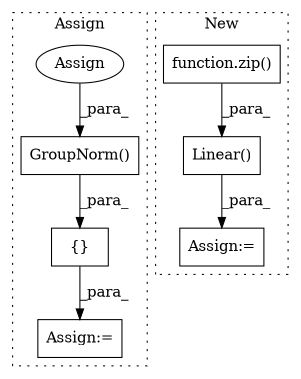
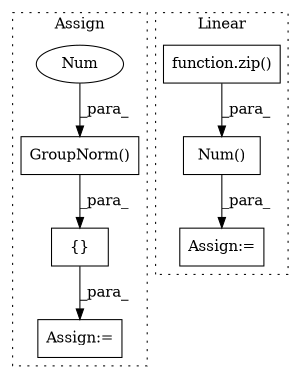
(222, 25) -> (222, 25)
(80, 64) -> (80, 64)
(222, 156) -> (222, 156)
